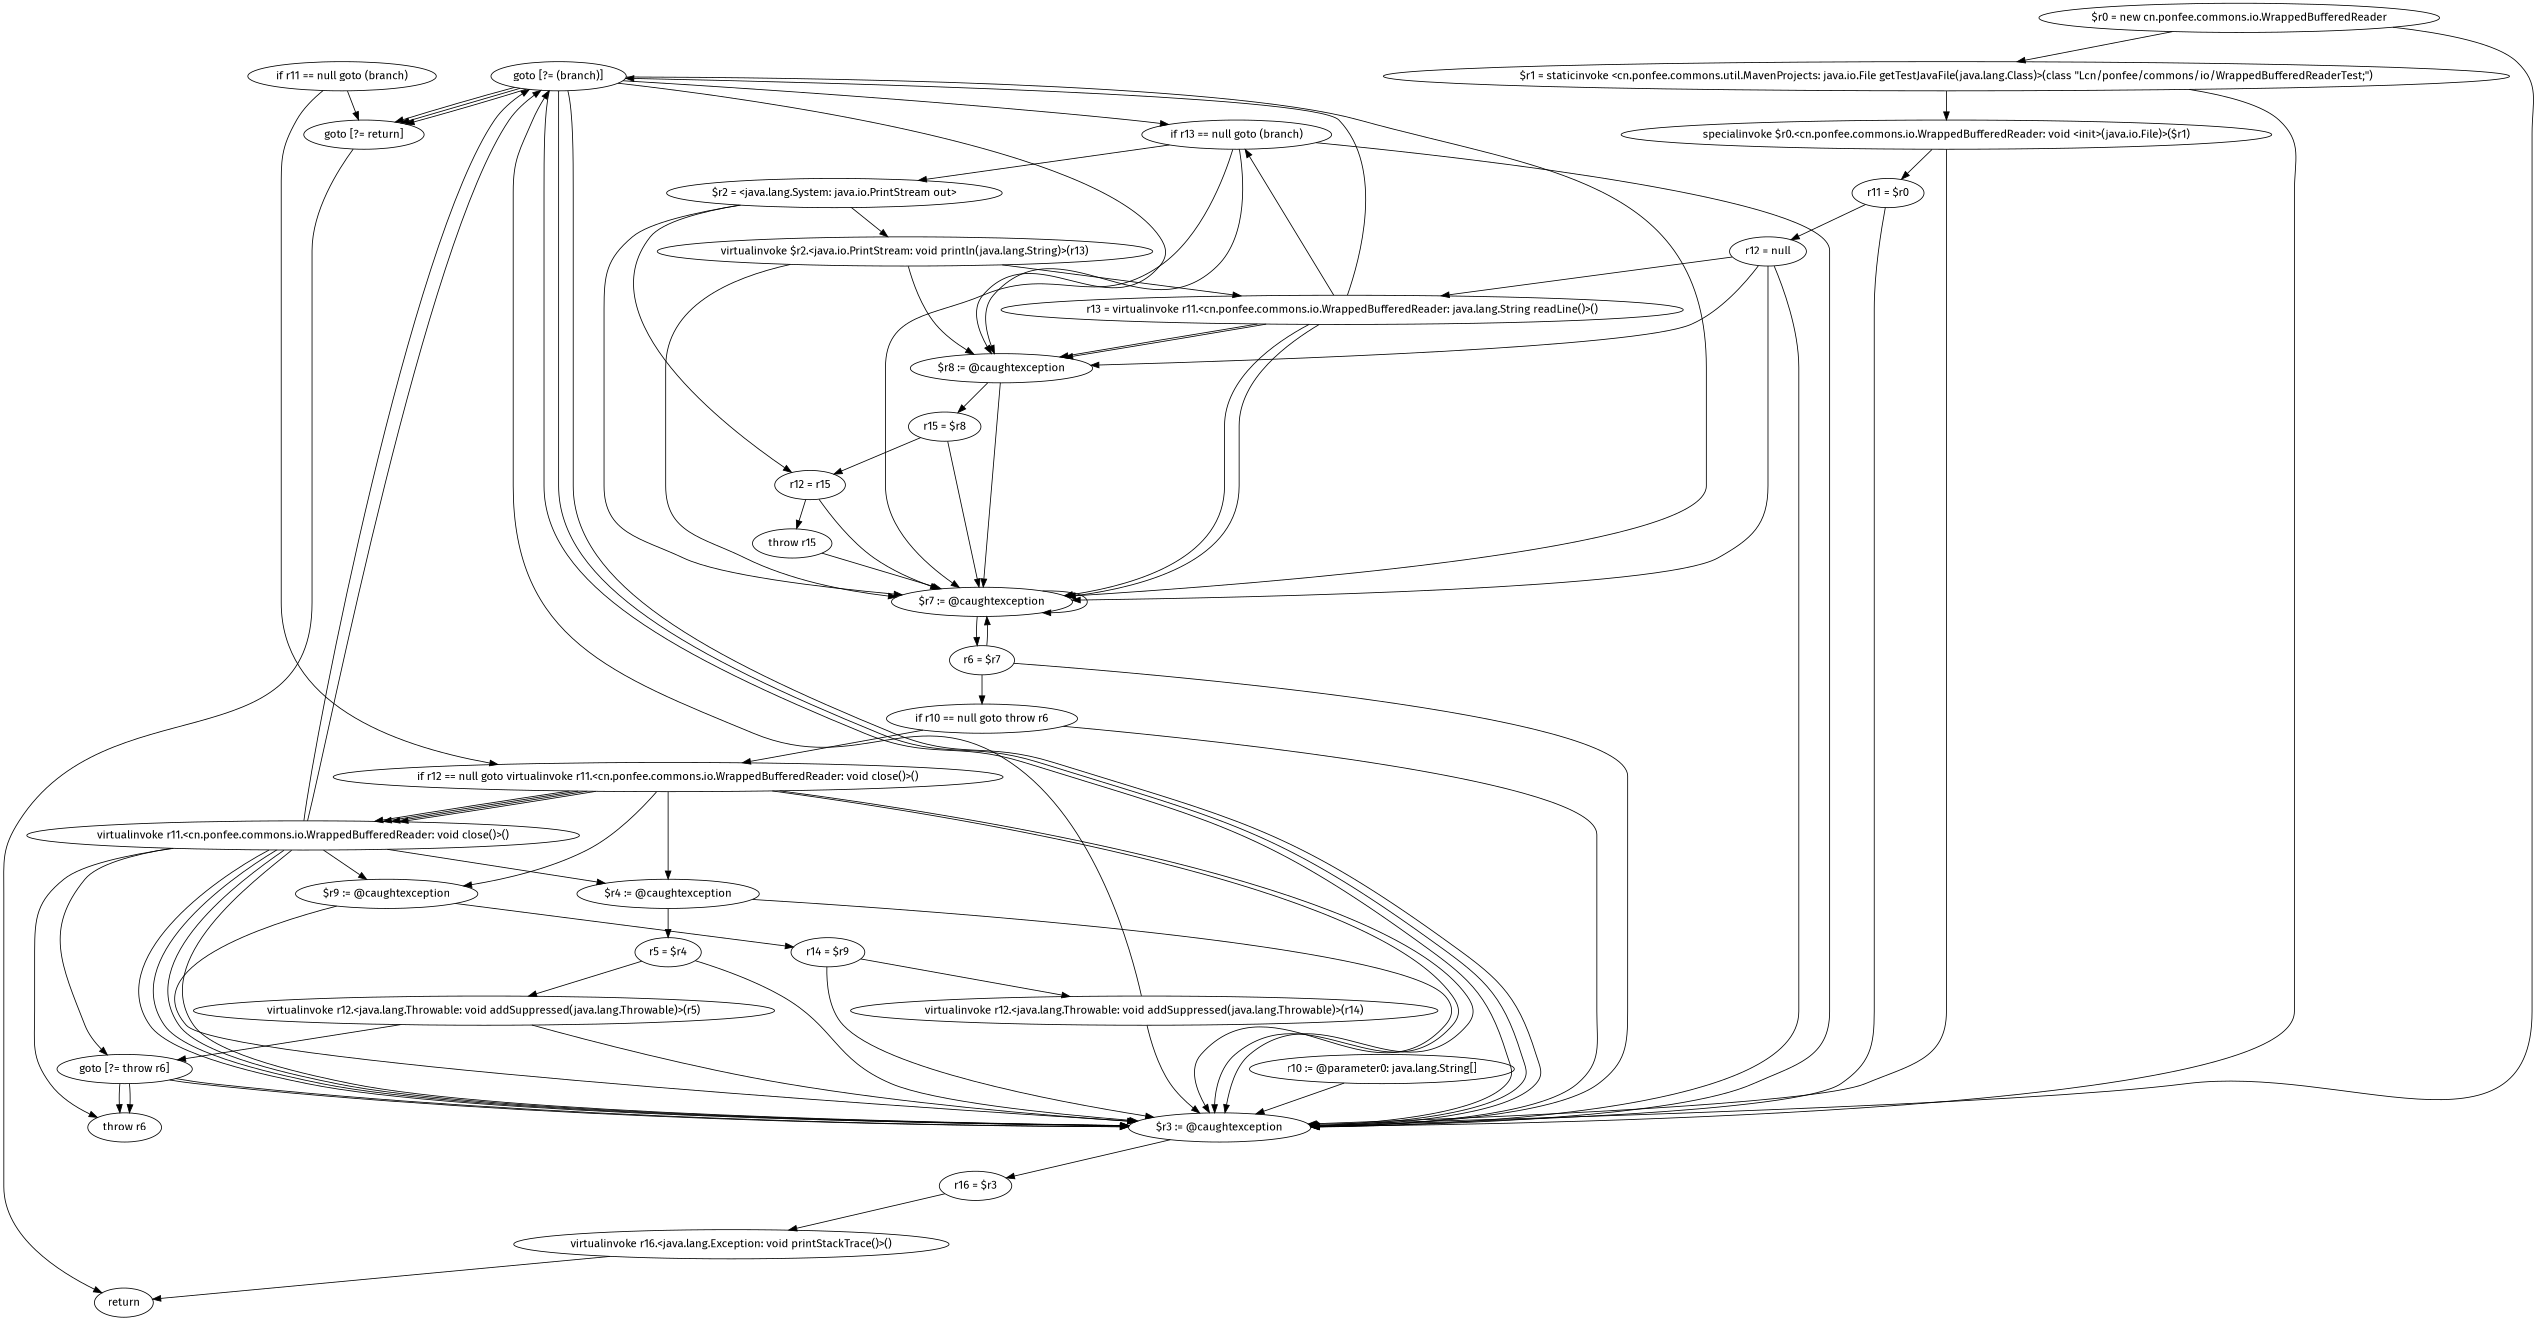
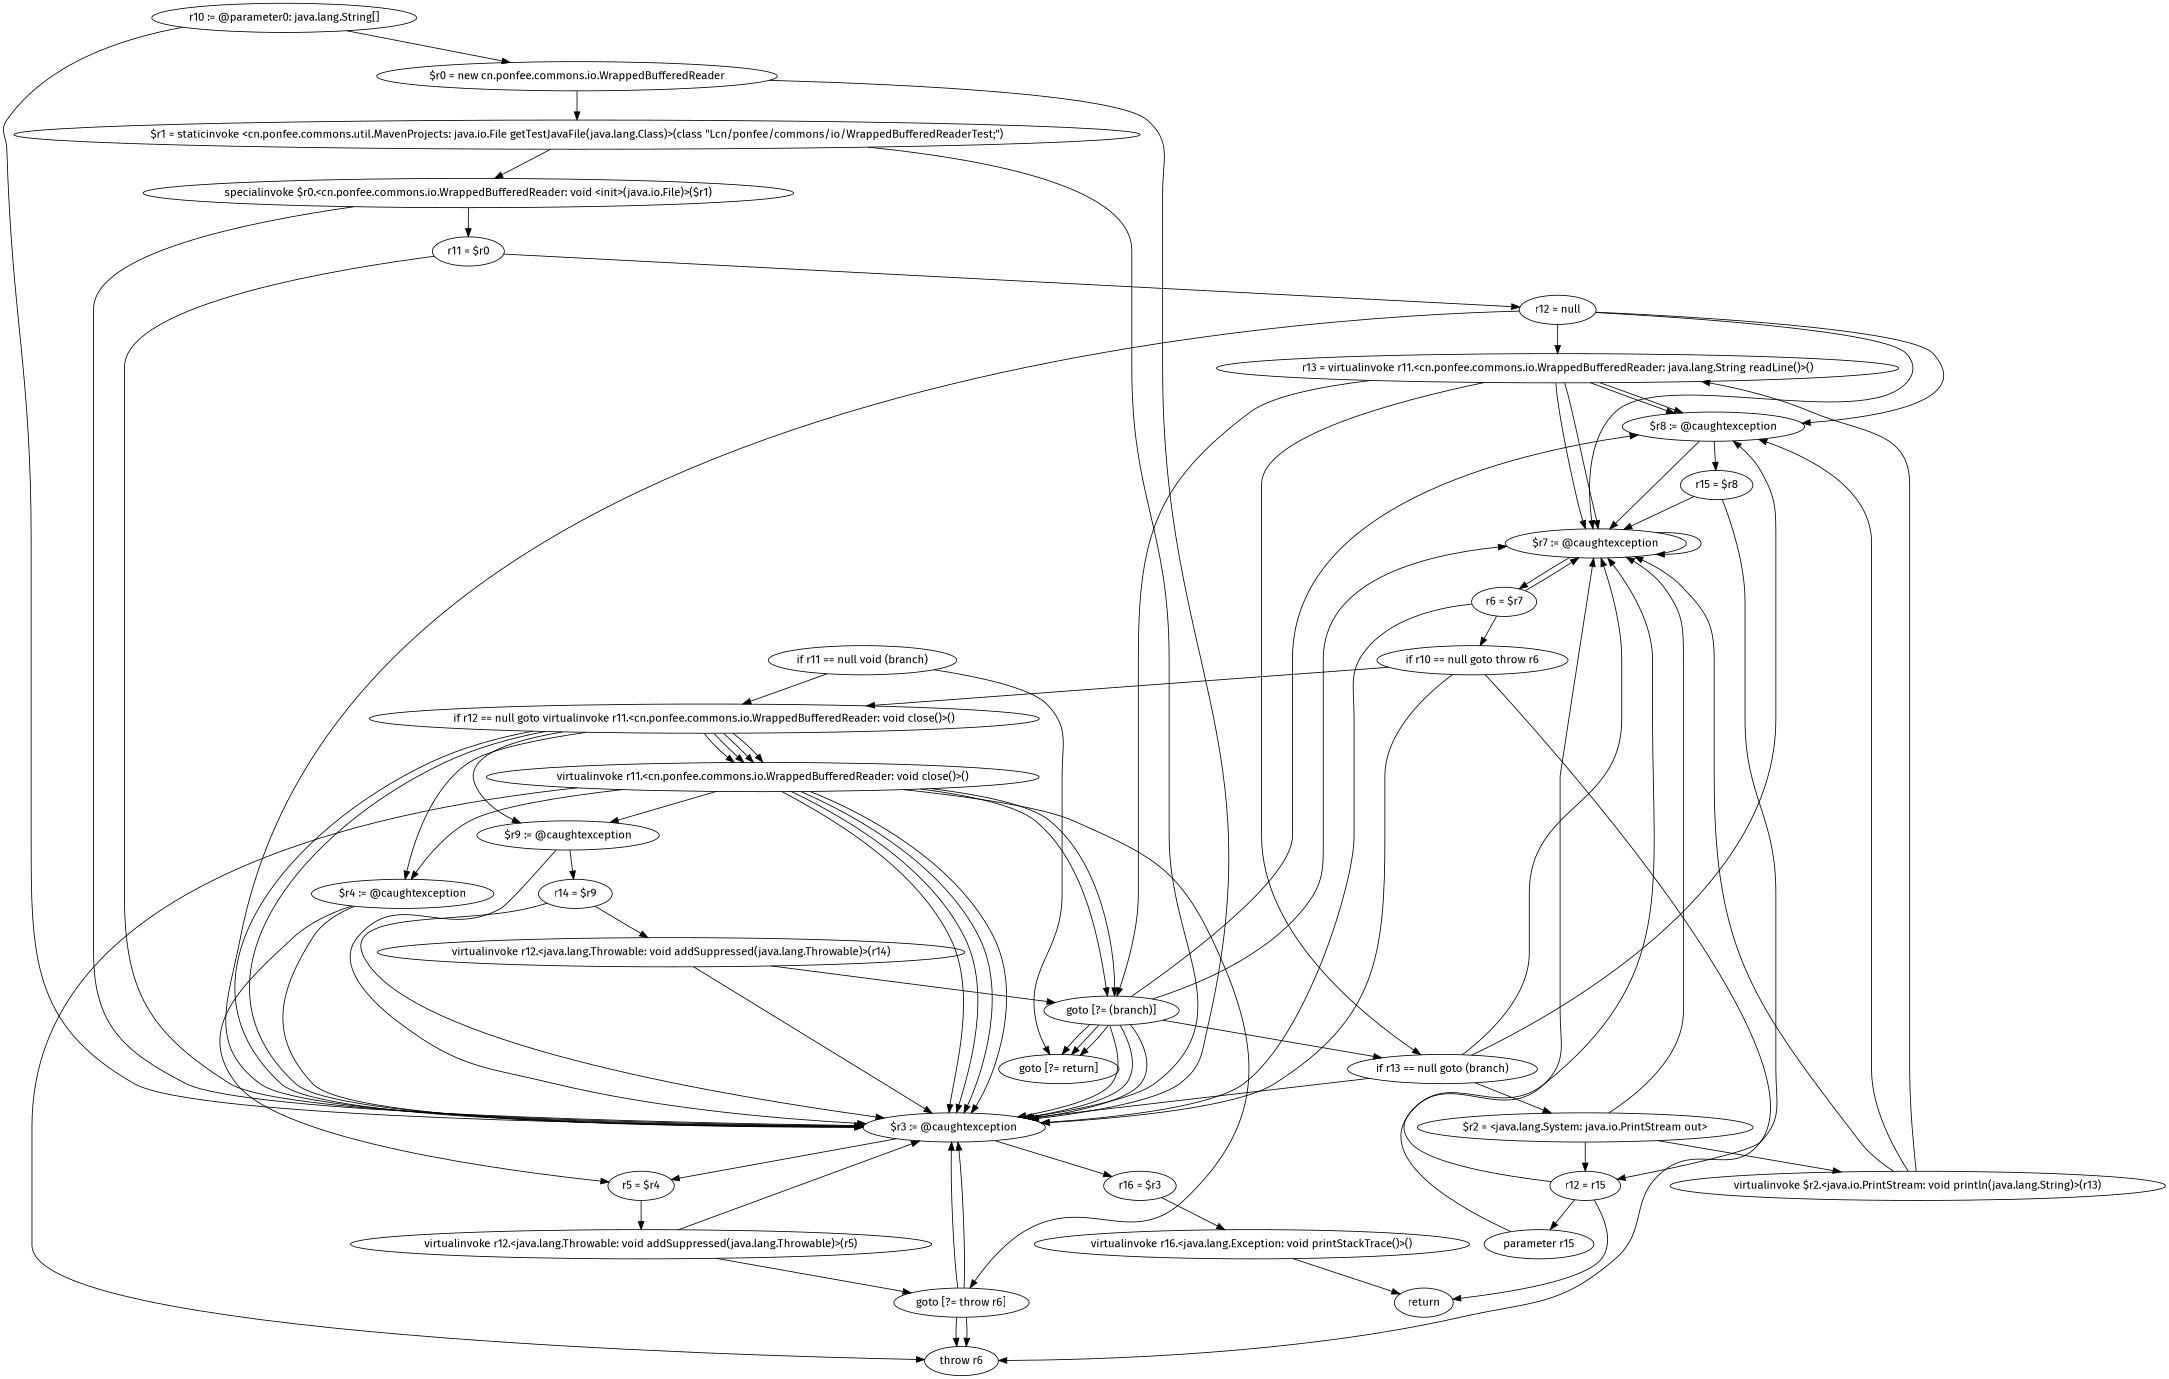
none -> (424, 46)
(342, 76) -> (863, 660)
(792, 543) -> (1539, 1244)
(160, 732) -> (1564, 1279)
(895, 1085) -> (788, 1158)
none -> (1645, 1195)
